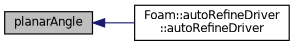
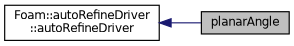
(120, 23) -> (186, 23)
